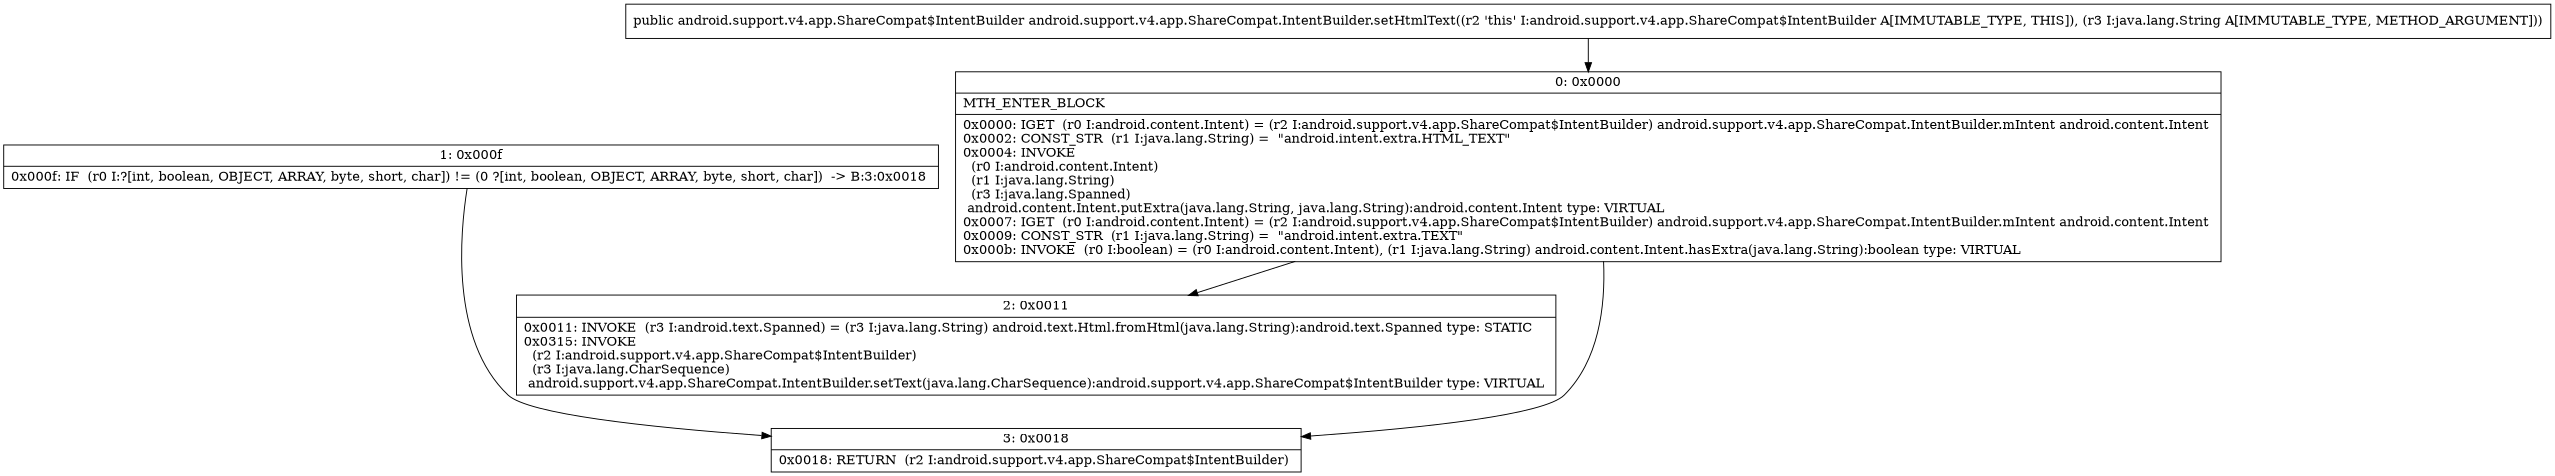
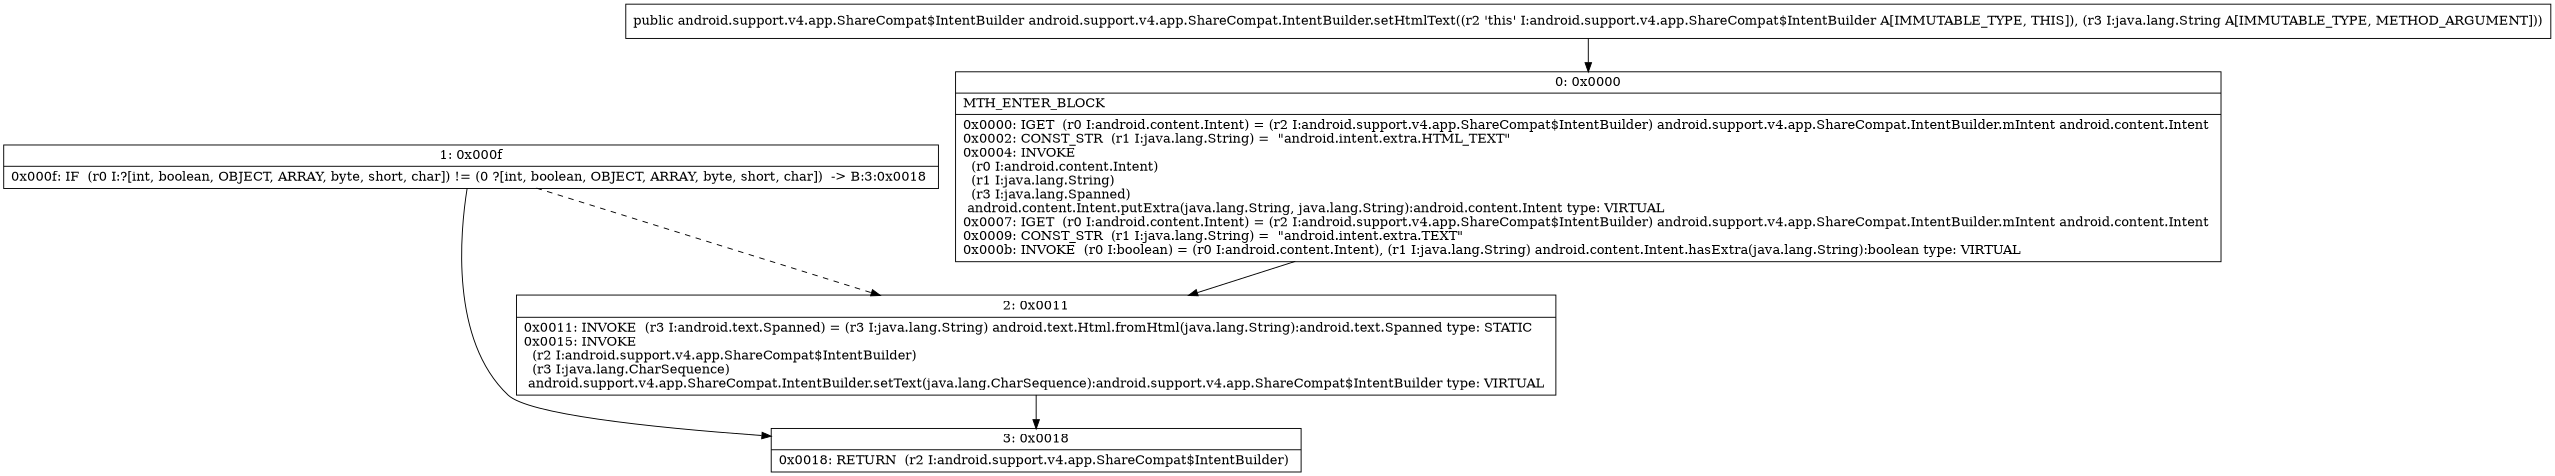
none -> (704, 240)
(585, 342) -> (585, 342)
(1510, 414) -> (1036, 407)
